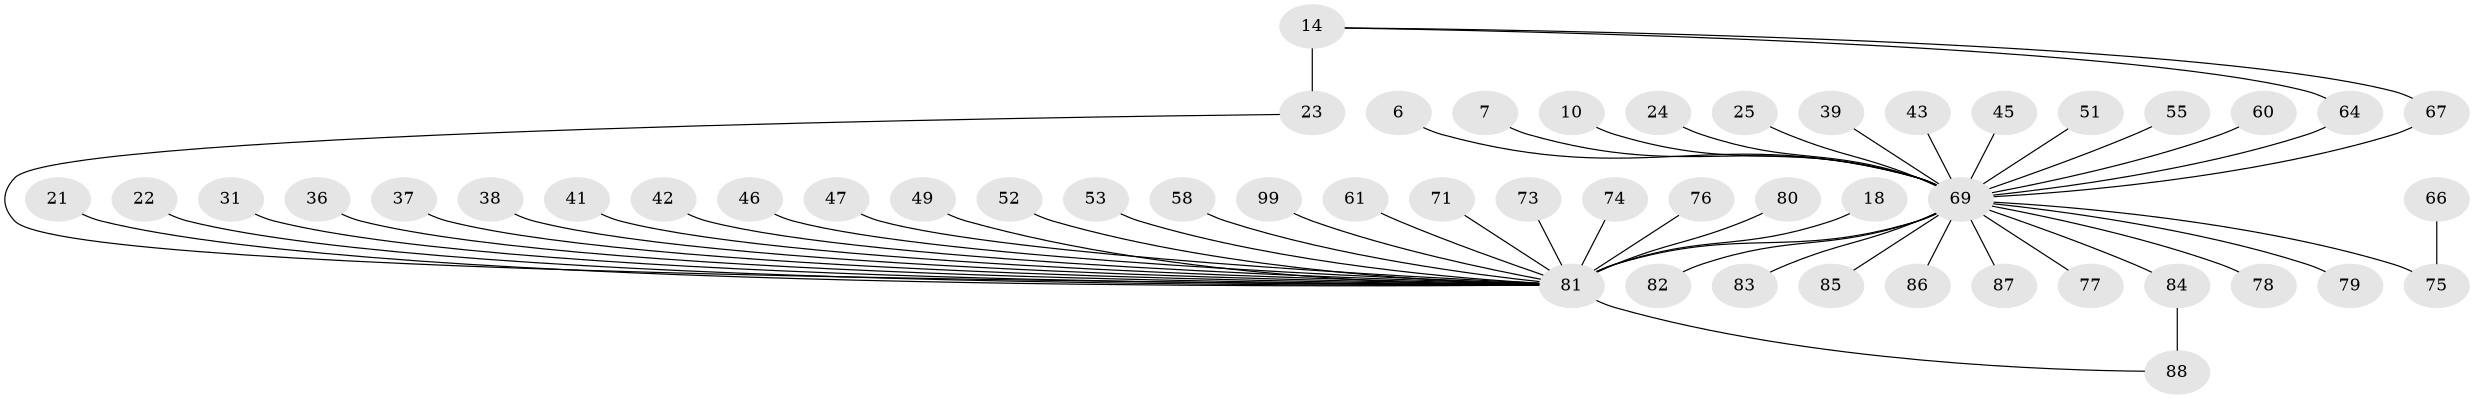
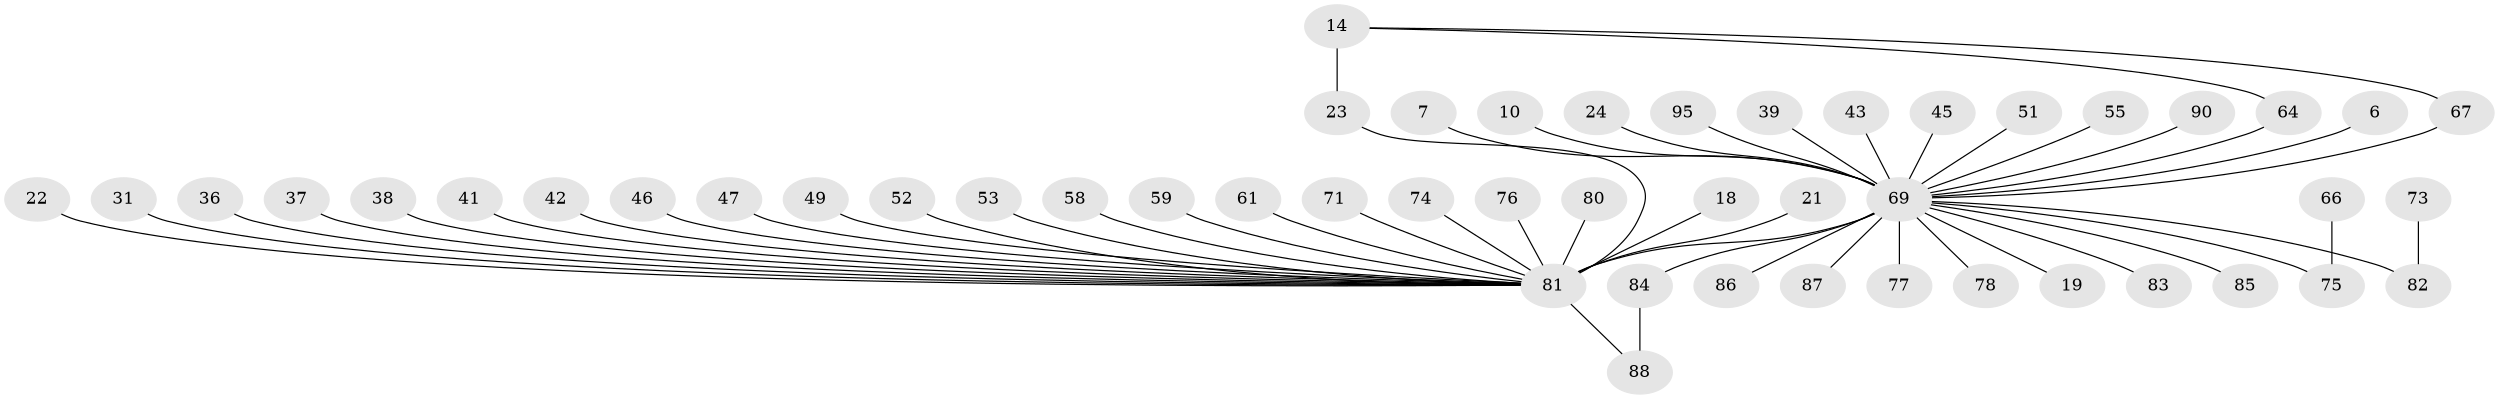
(1745, 113) -> (1683, 113)
(2264, 113) -> (2202, 113)
(1269, 199) -> (1162, 199)
(1550, 243) -> (2418, 243)
(2350, 286) -> (2072, 286)
